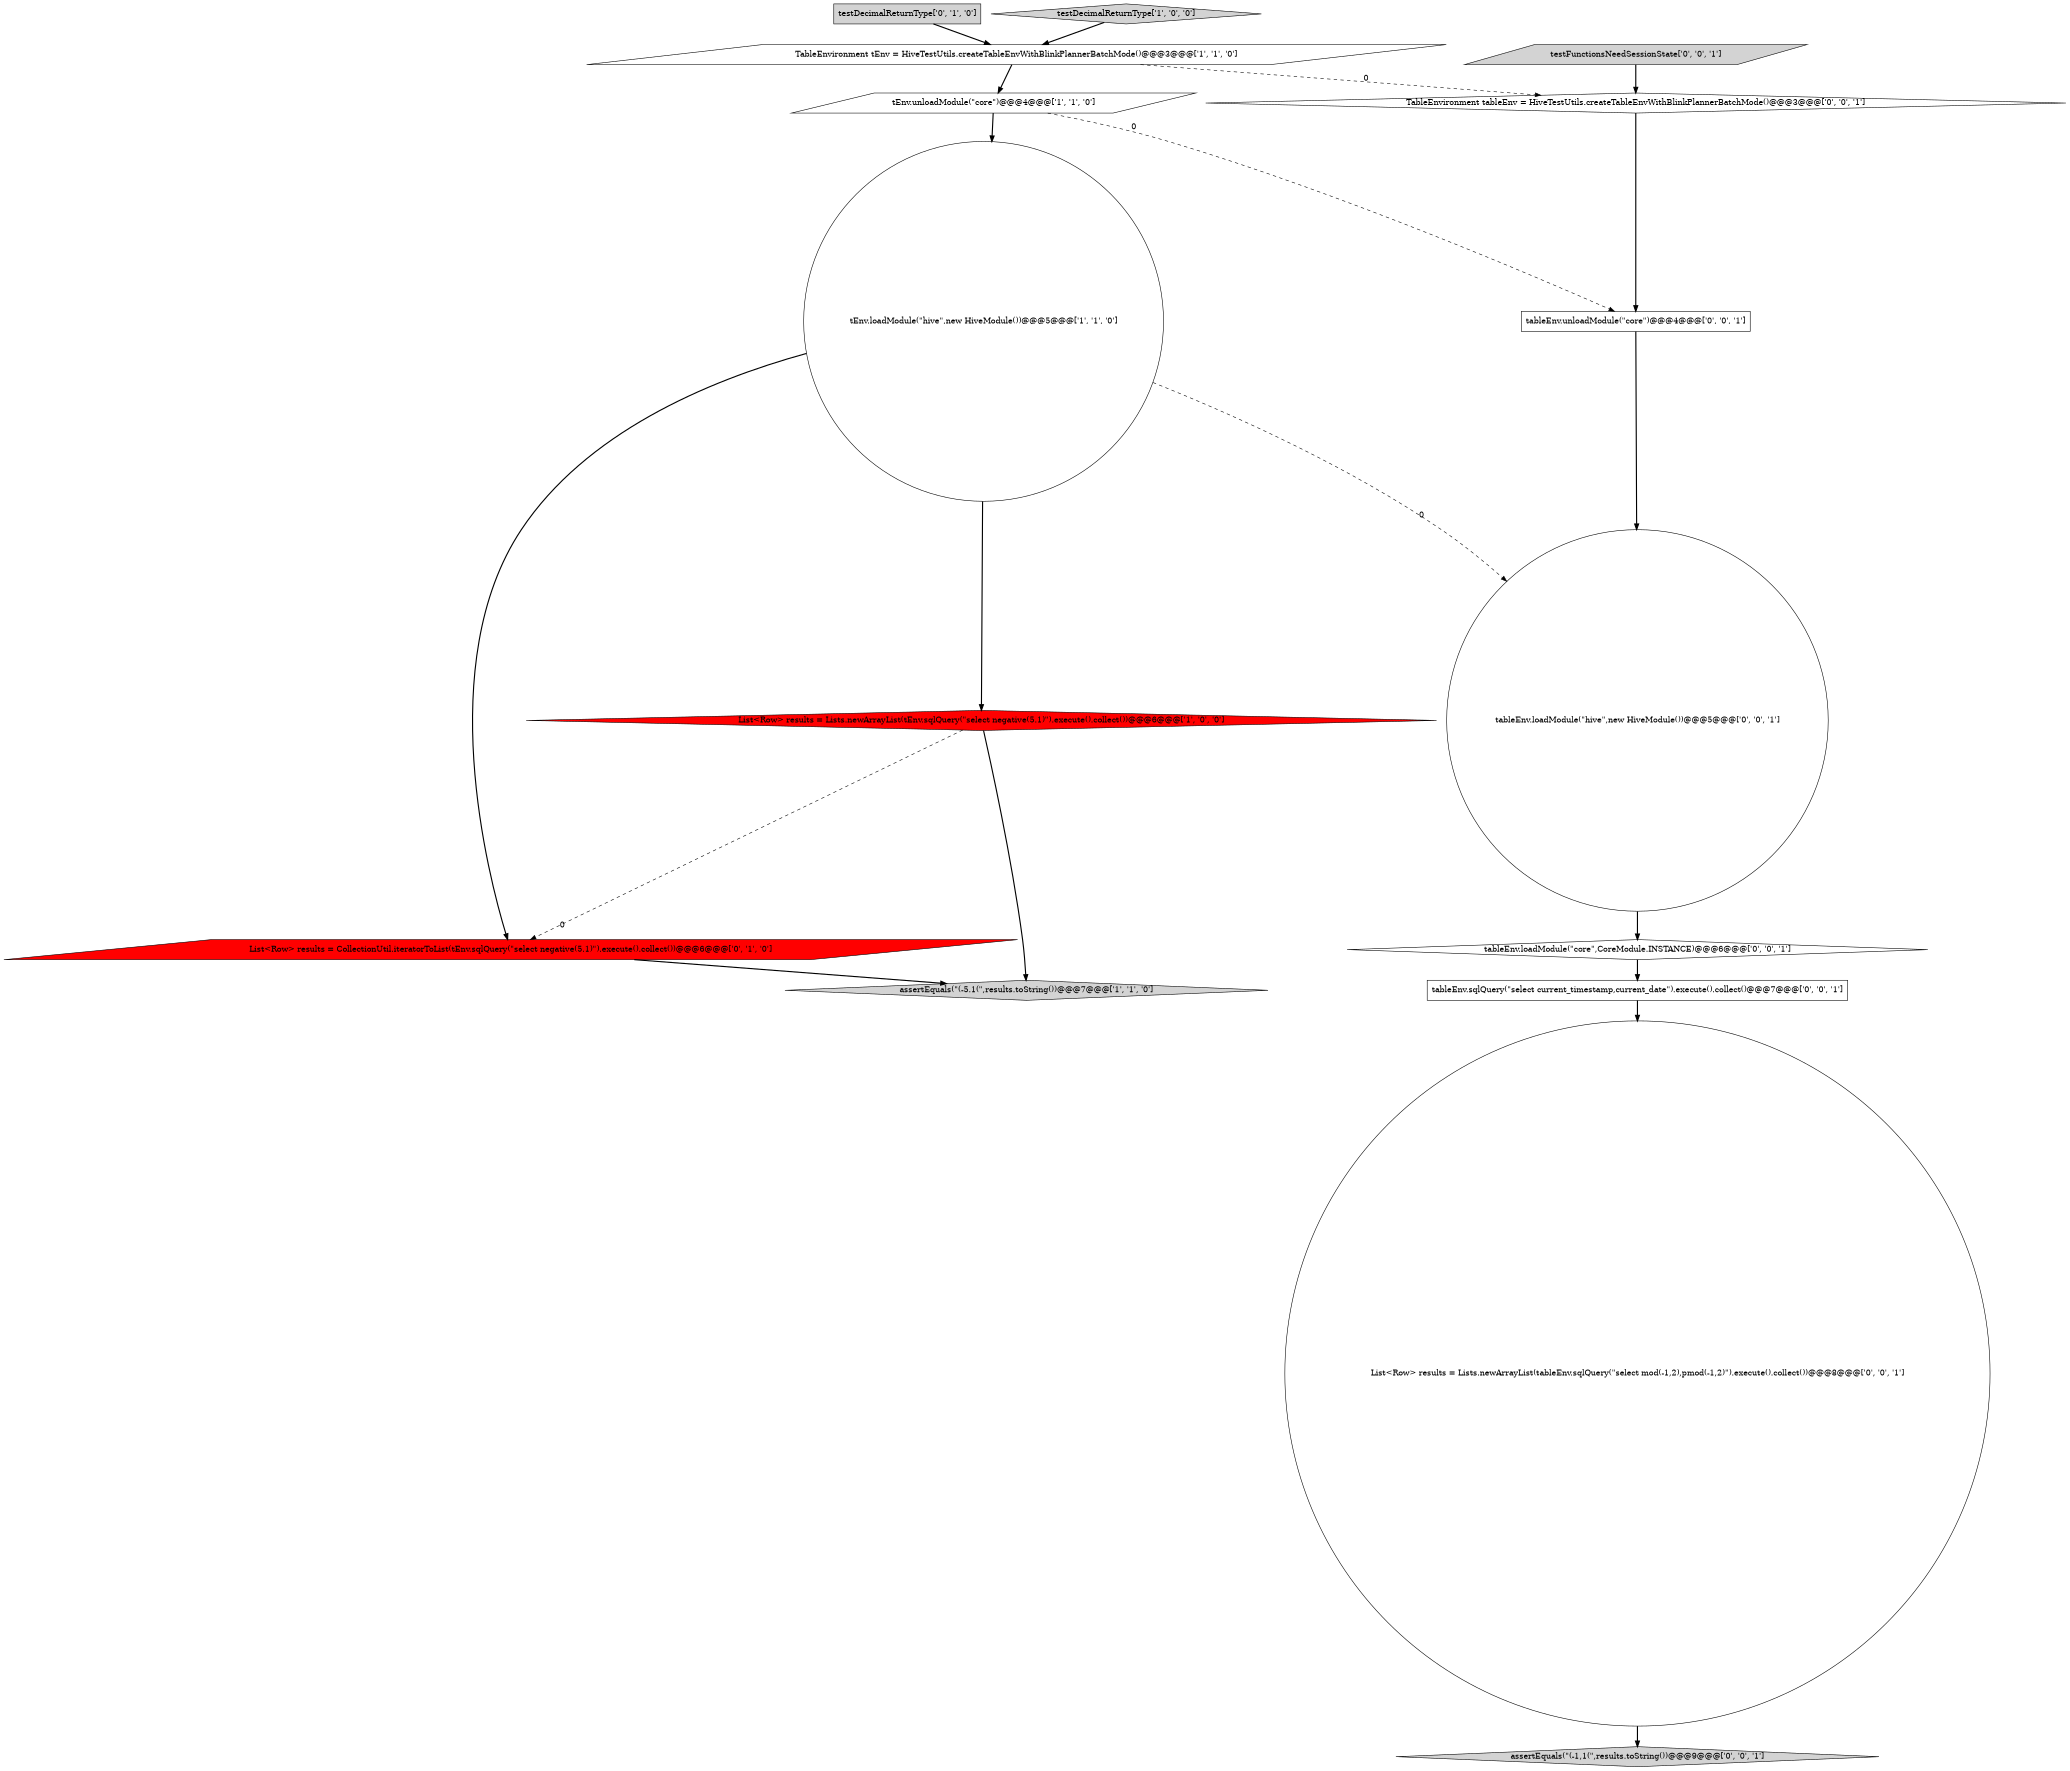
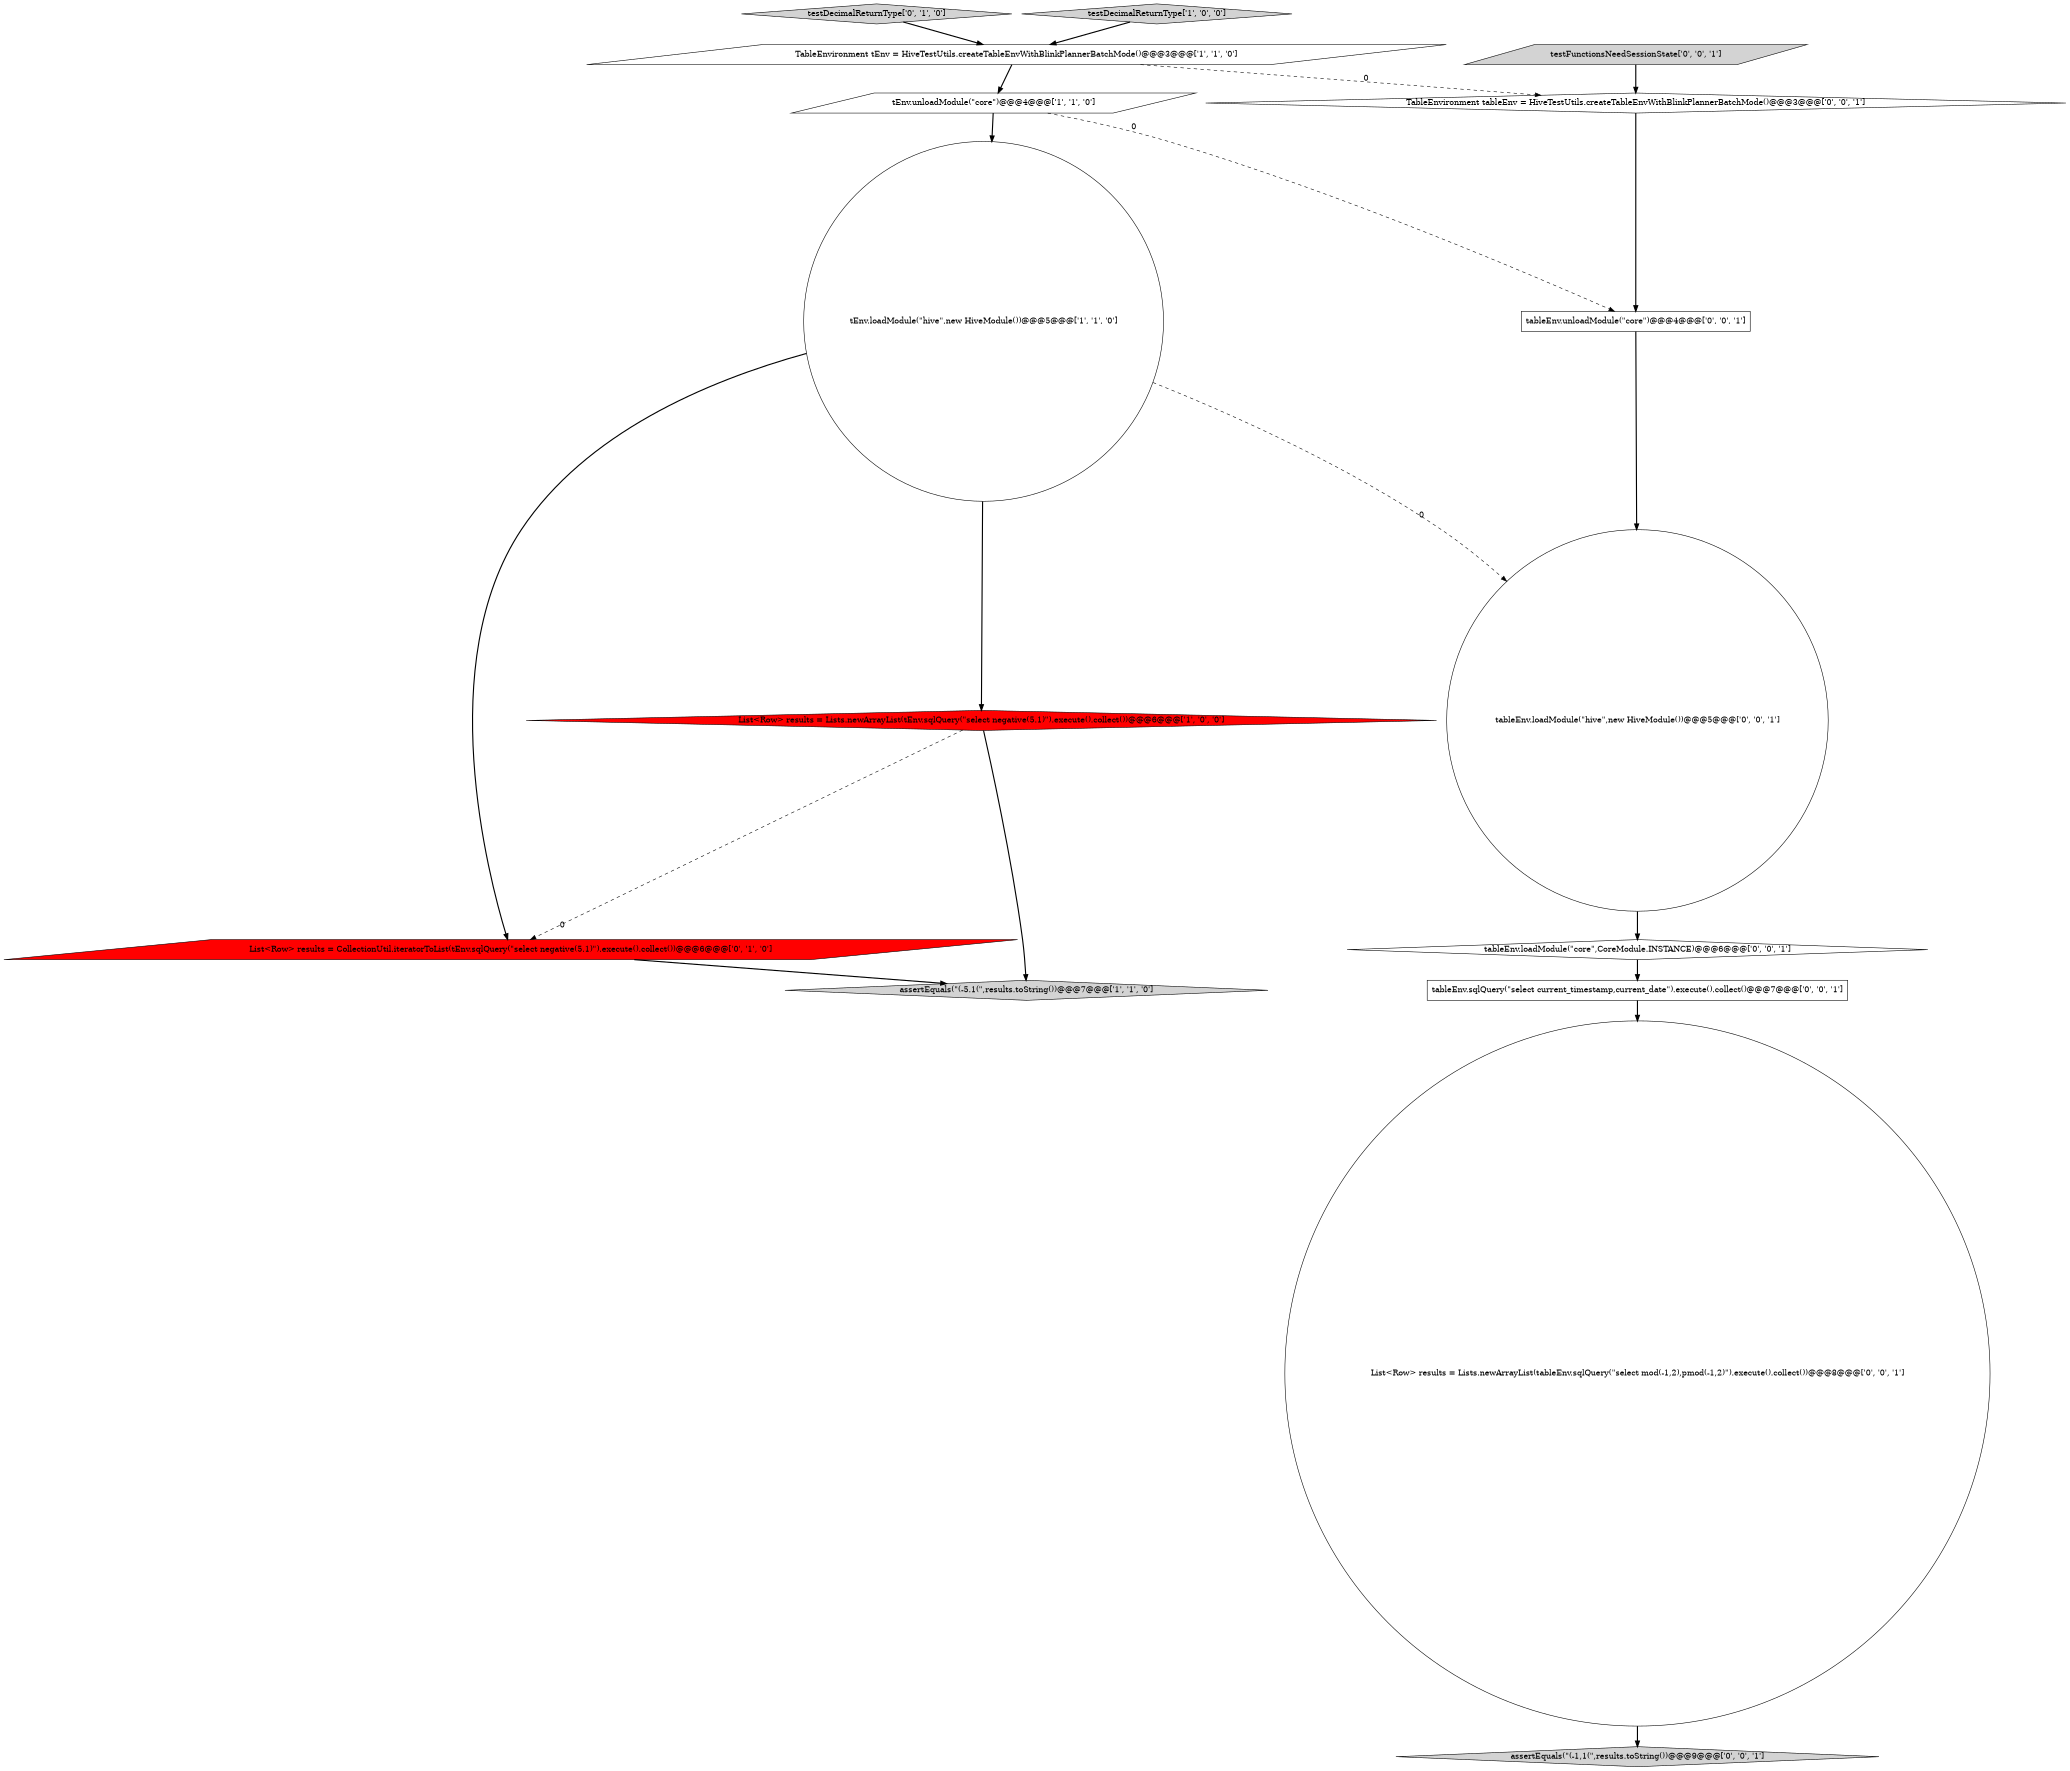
(907, 14) -> (877, 14)
